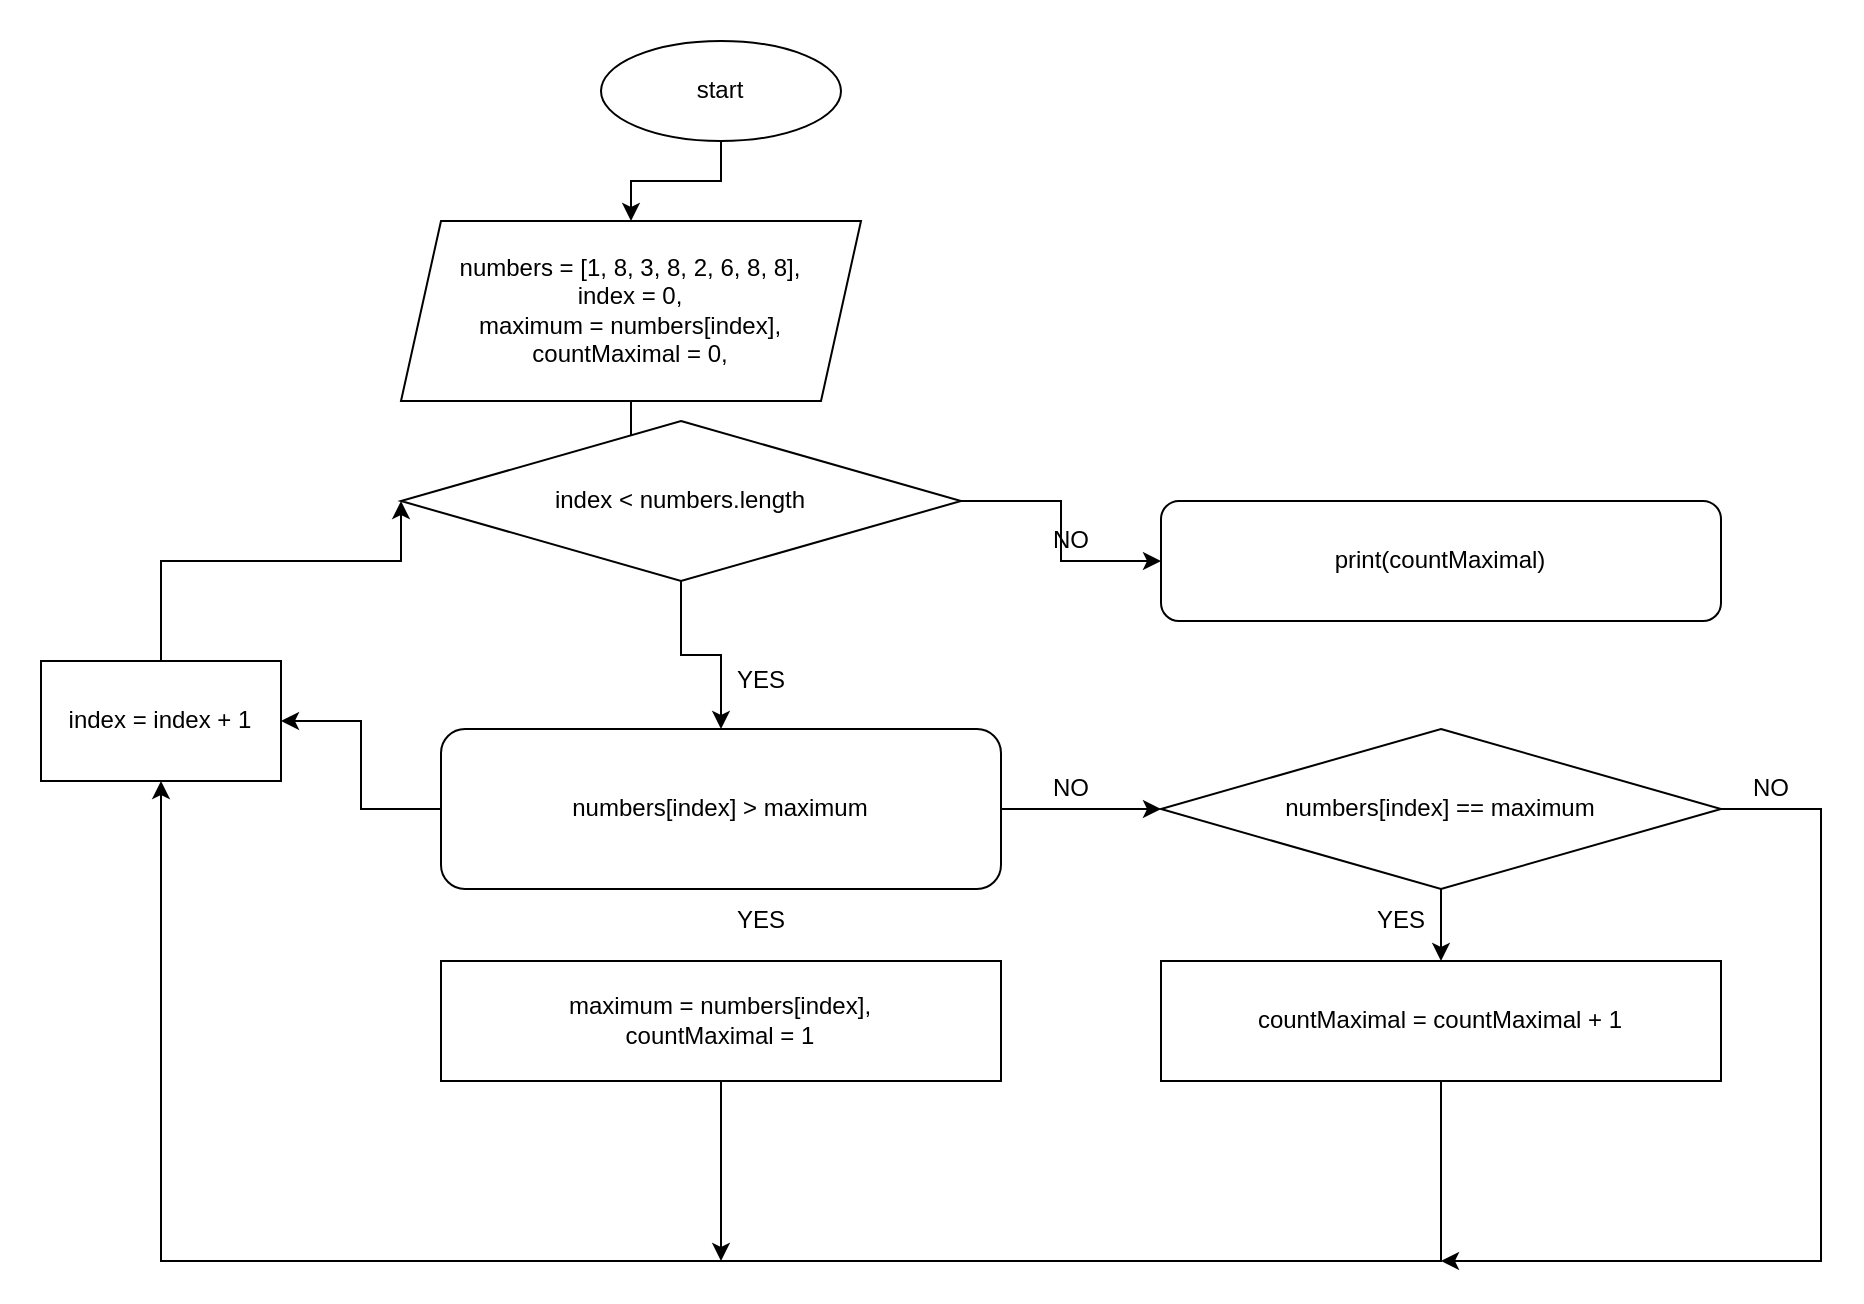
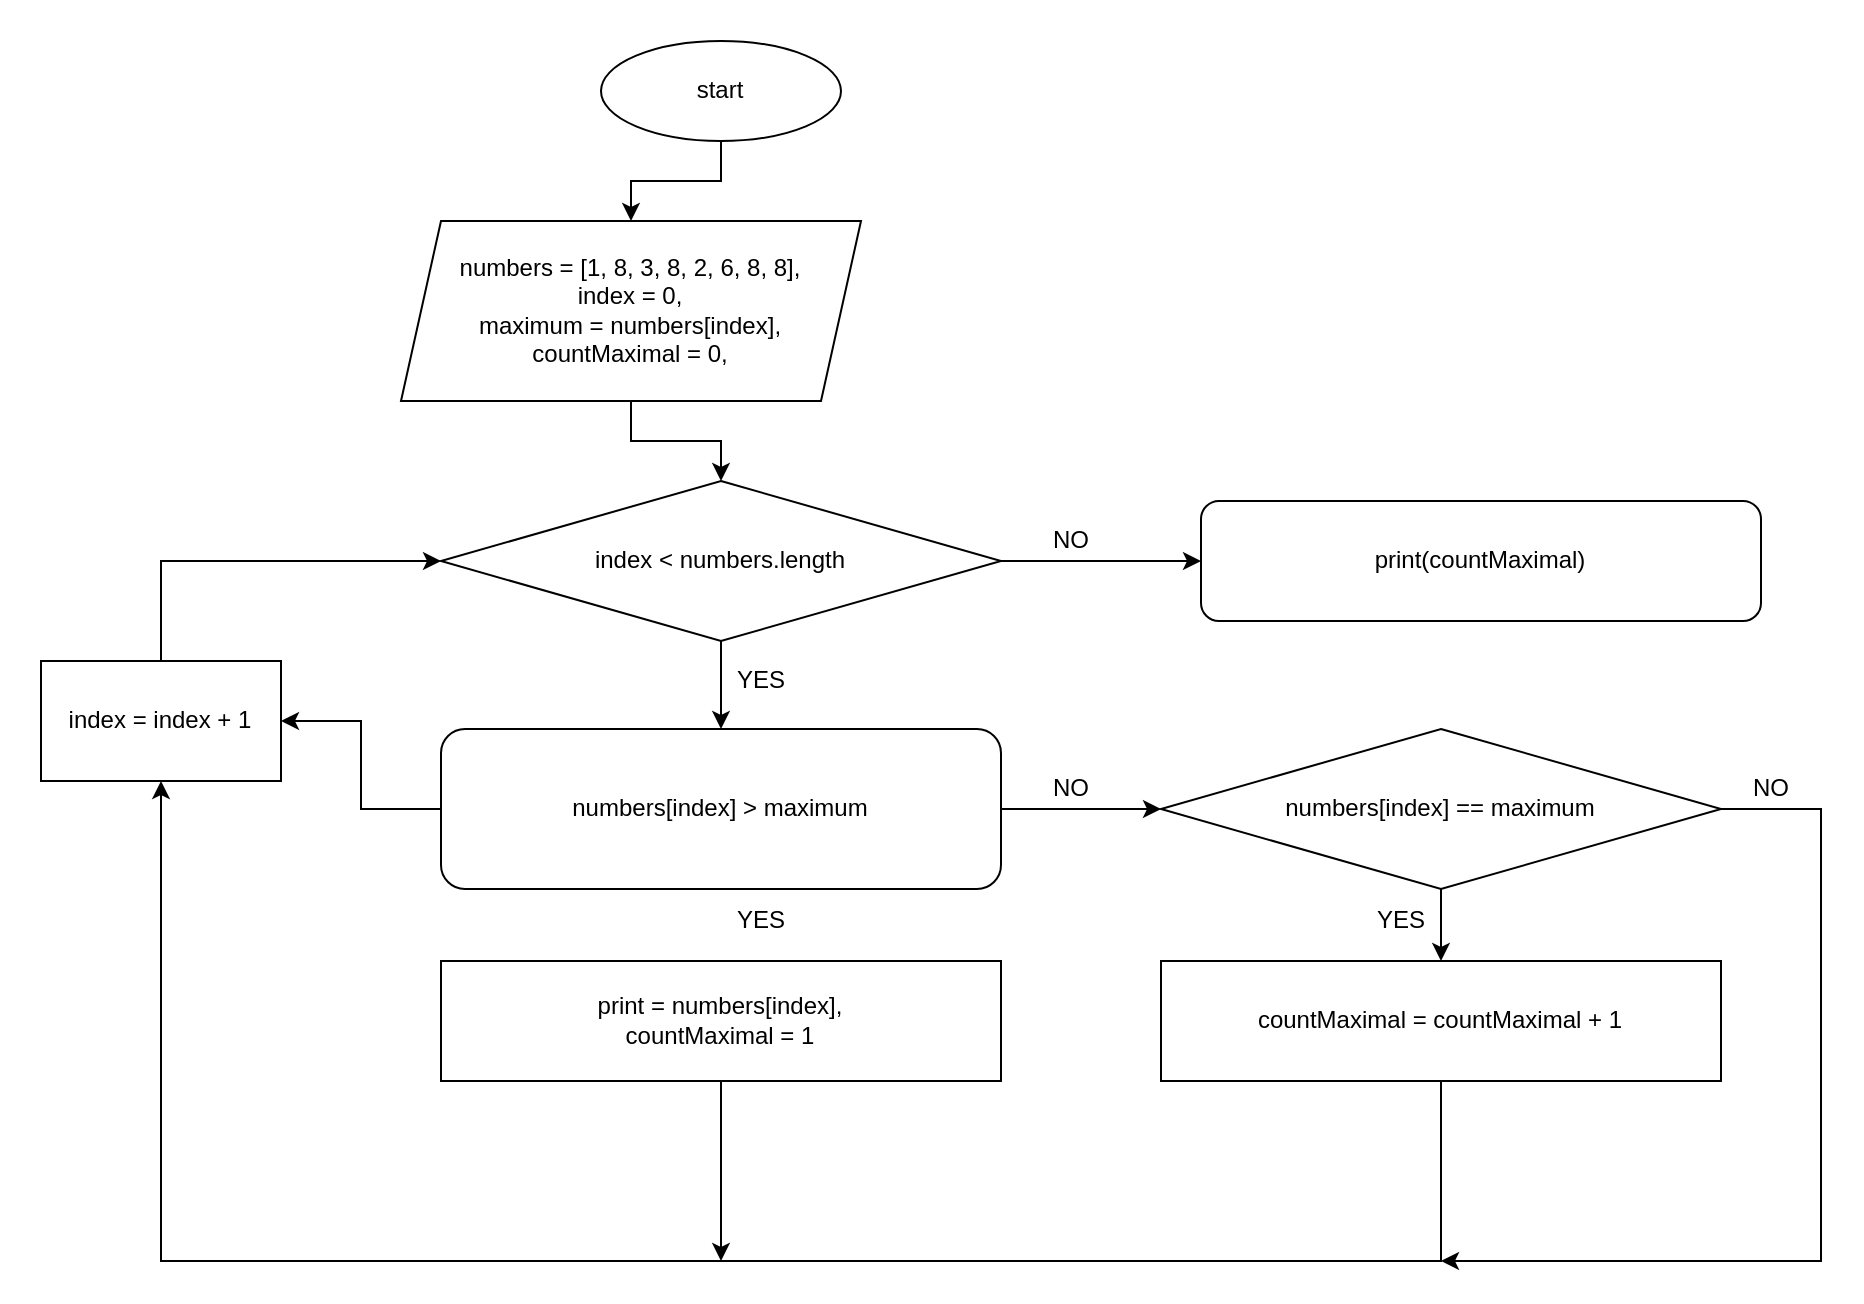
(681, 501) -> (721, 561)
(1441, 561) -> (1481, 561)
(721, 1021) -> (721, 1021)
